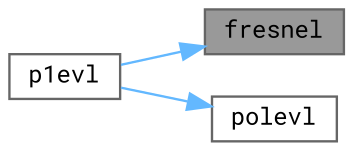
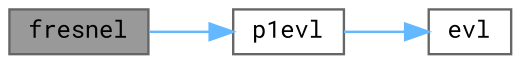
(151, 58) -> (179, 32)
(274, 119) -> (470, 32)
